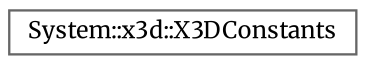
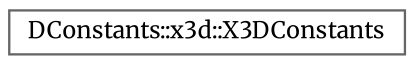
(183, 32) -> (207, 32)
